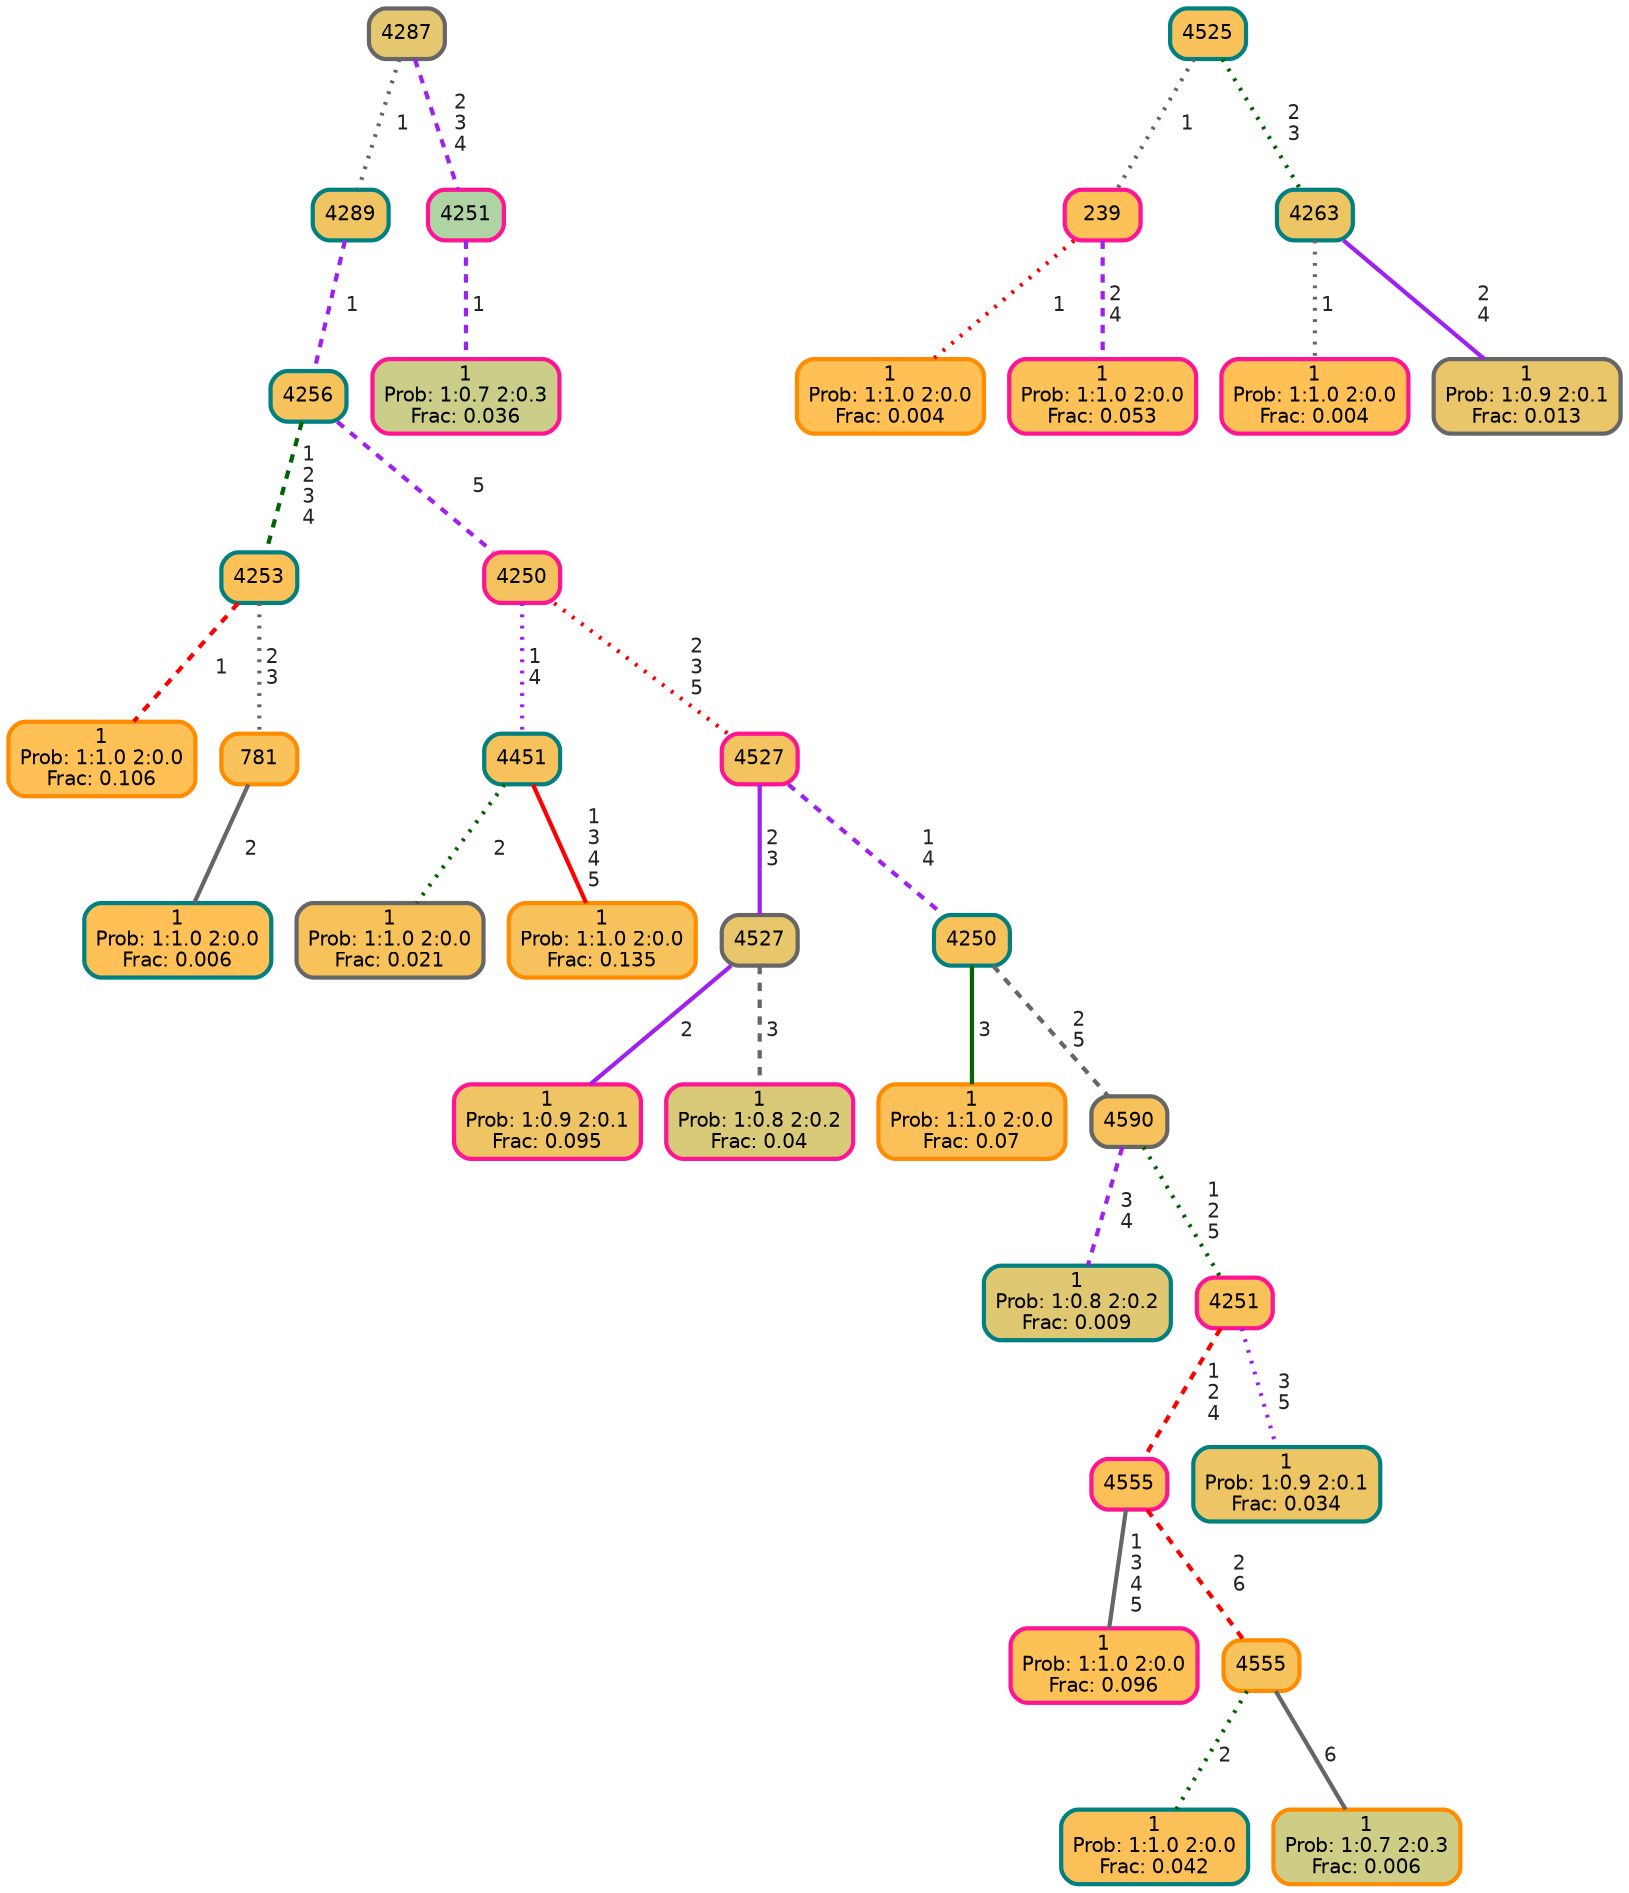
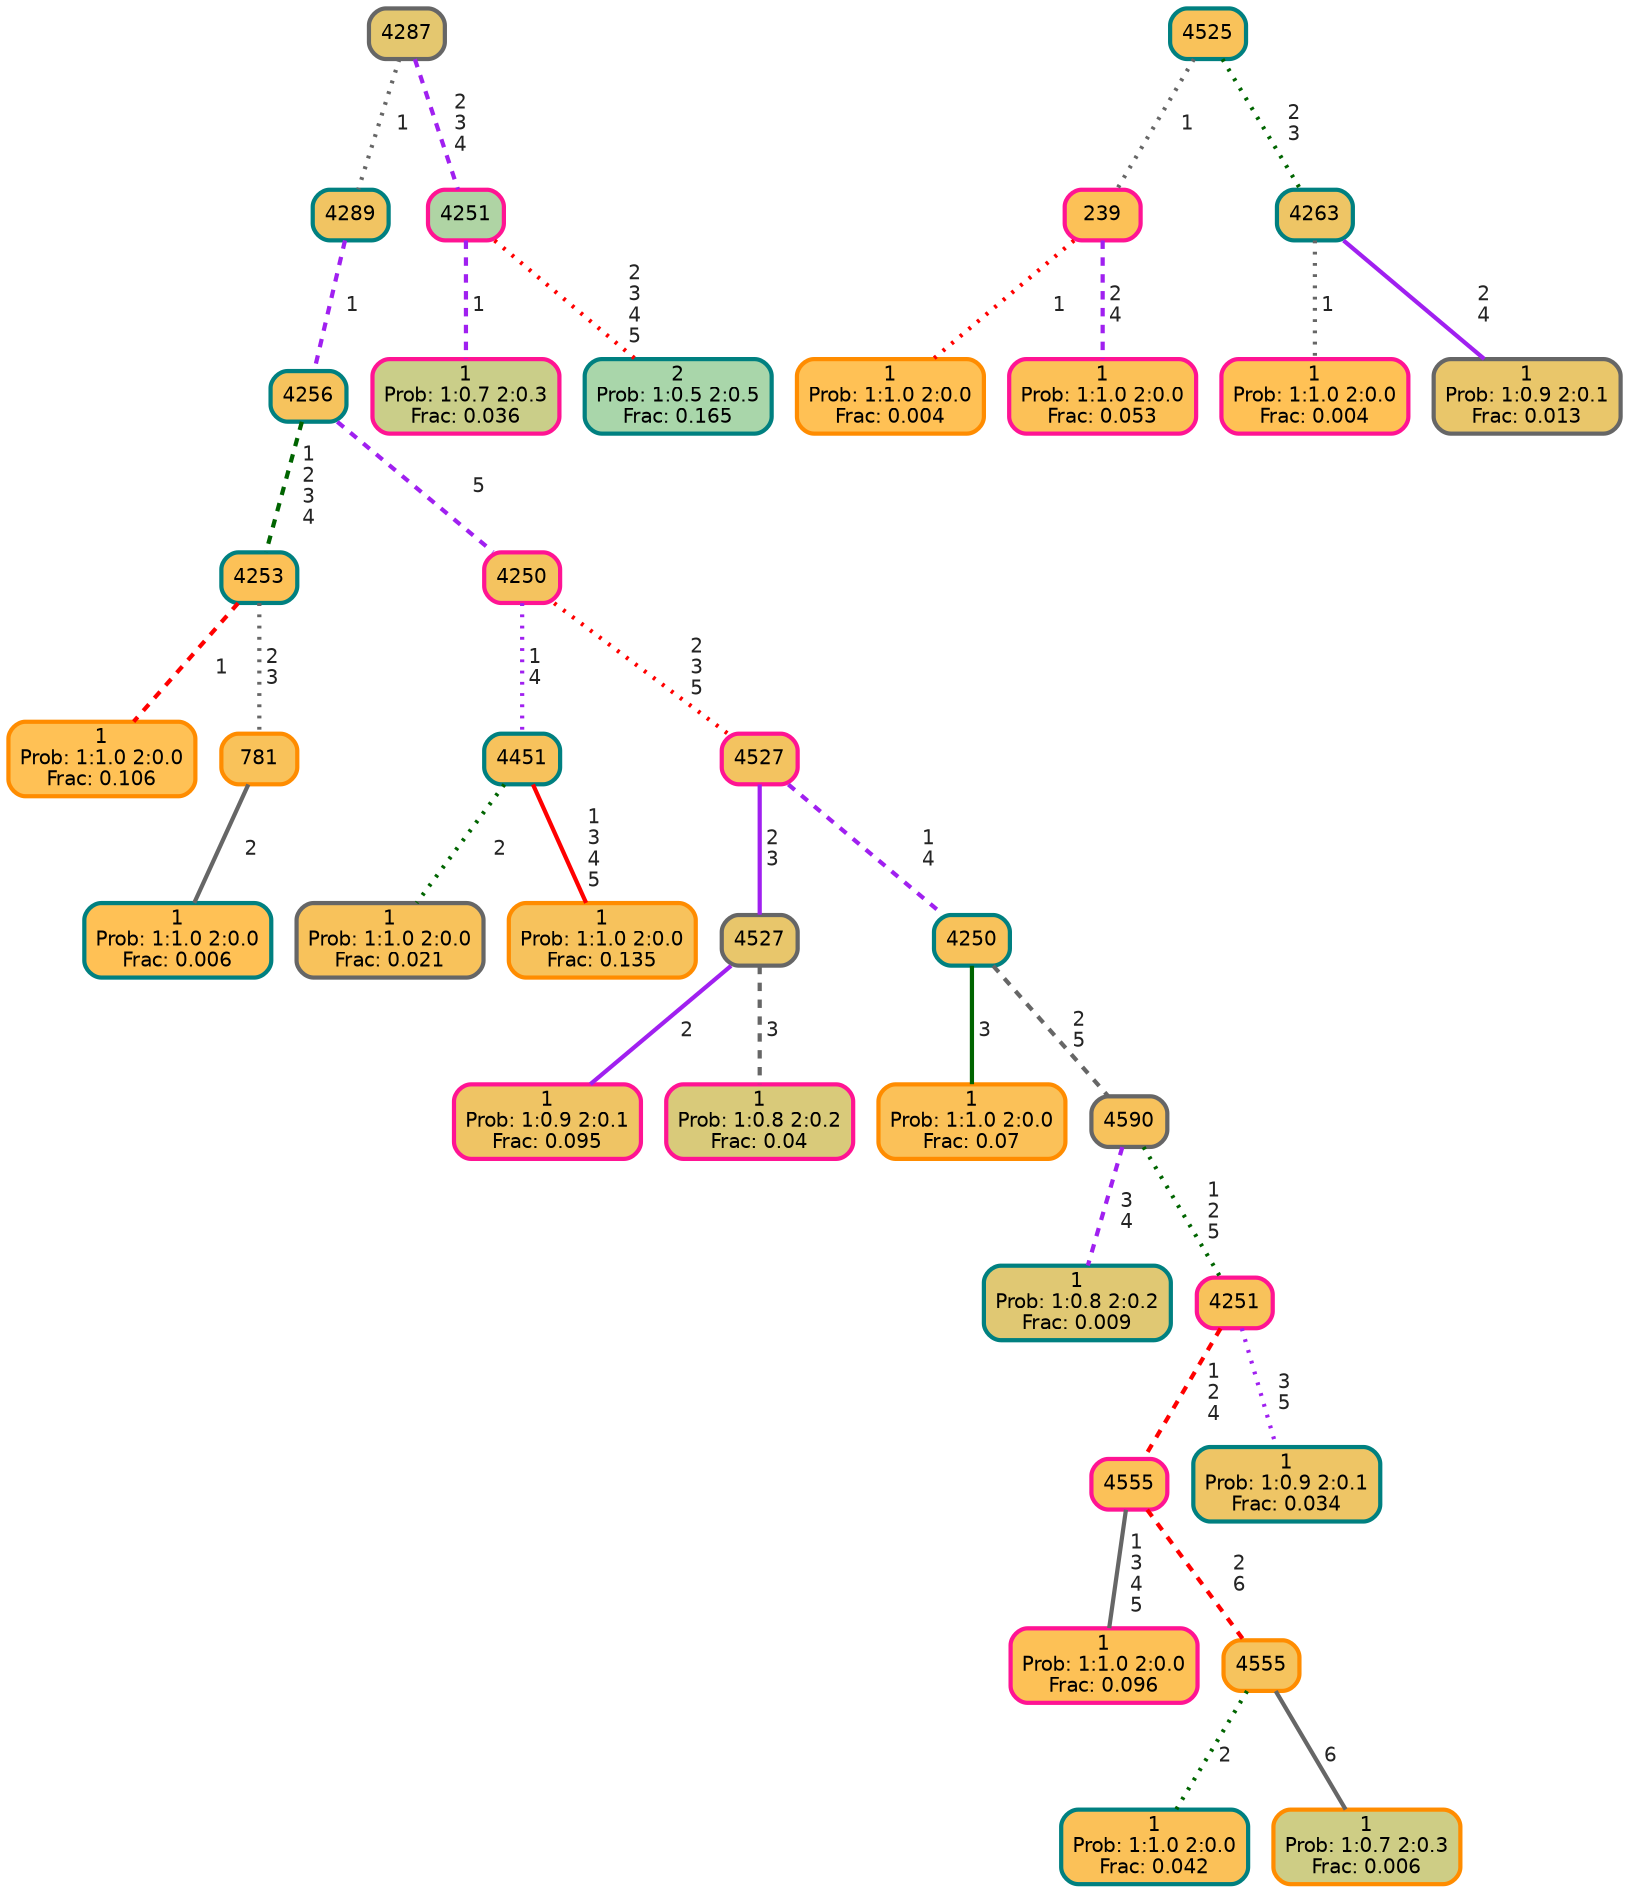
none -> (678, 396)
